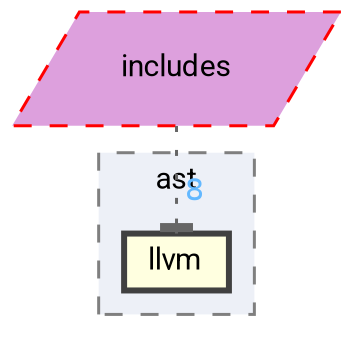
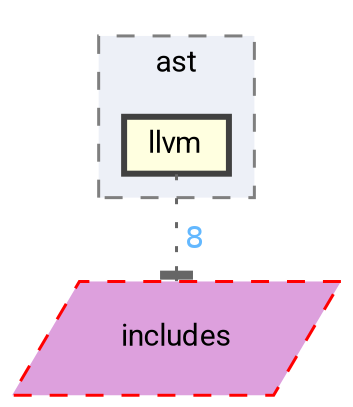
(177, 172) -> (177, 220)
